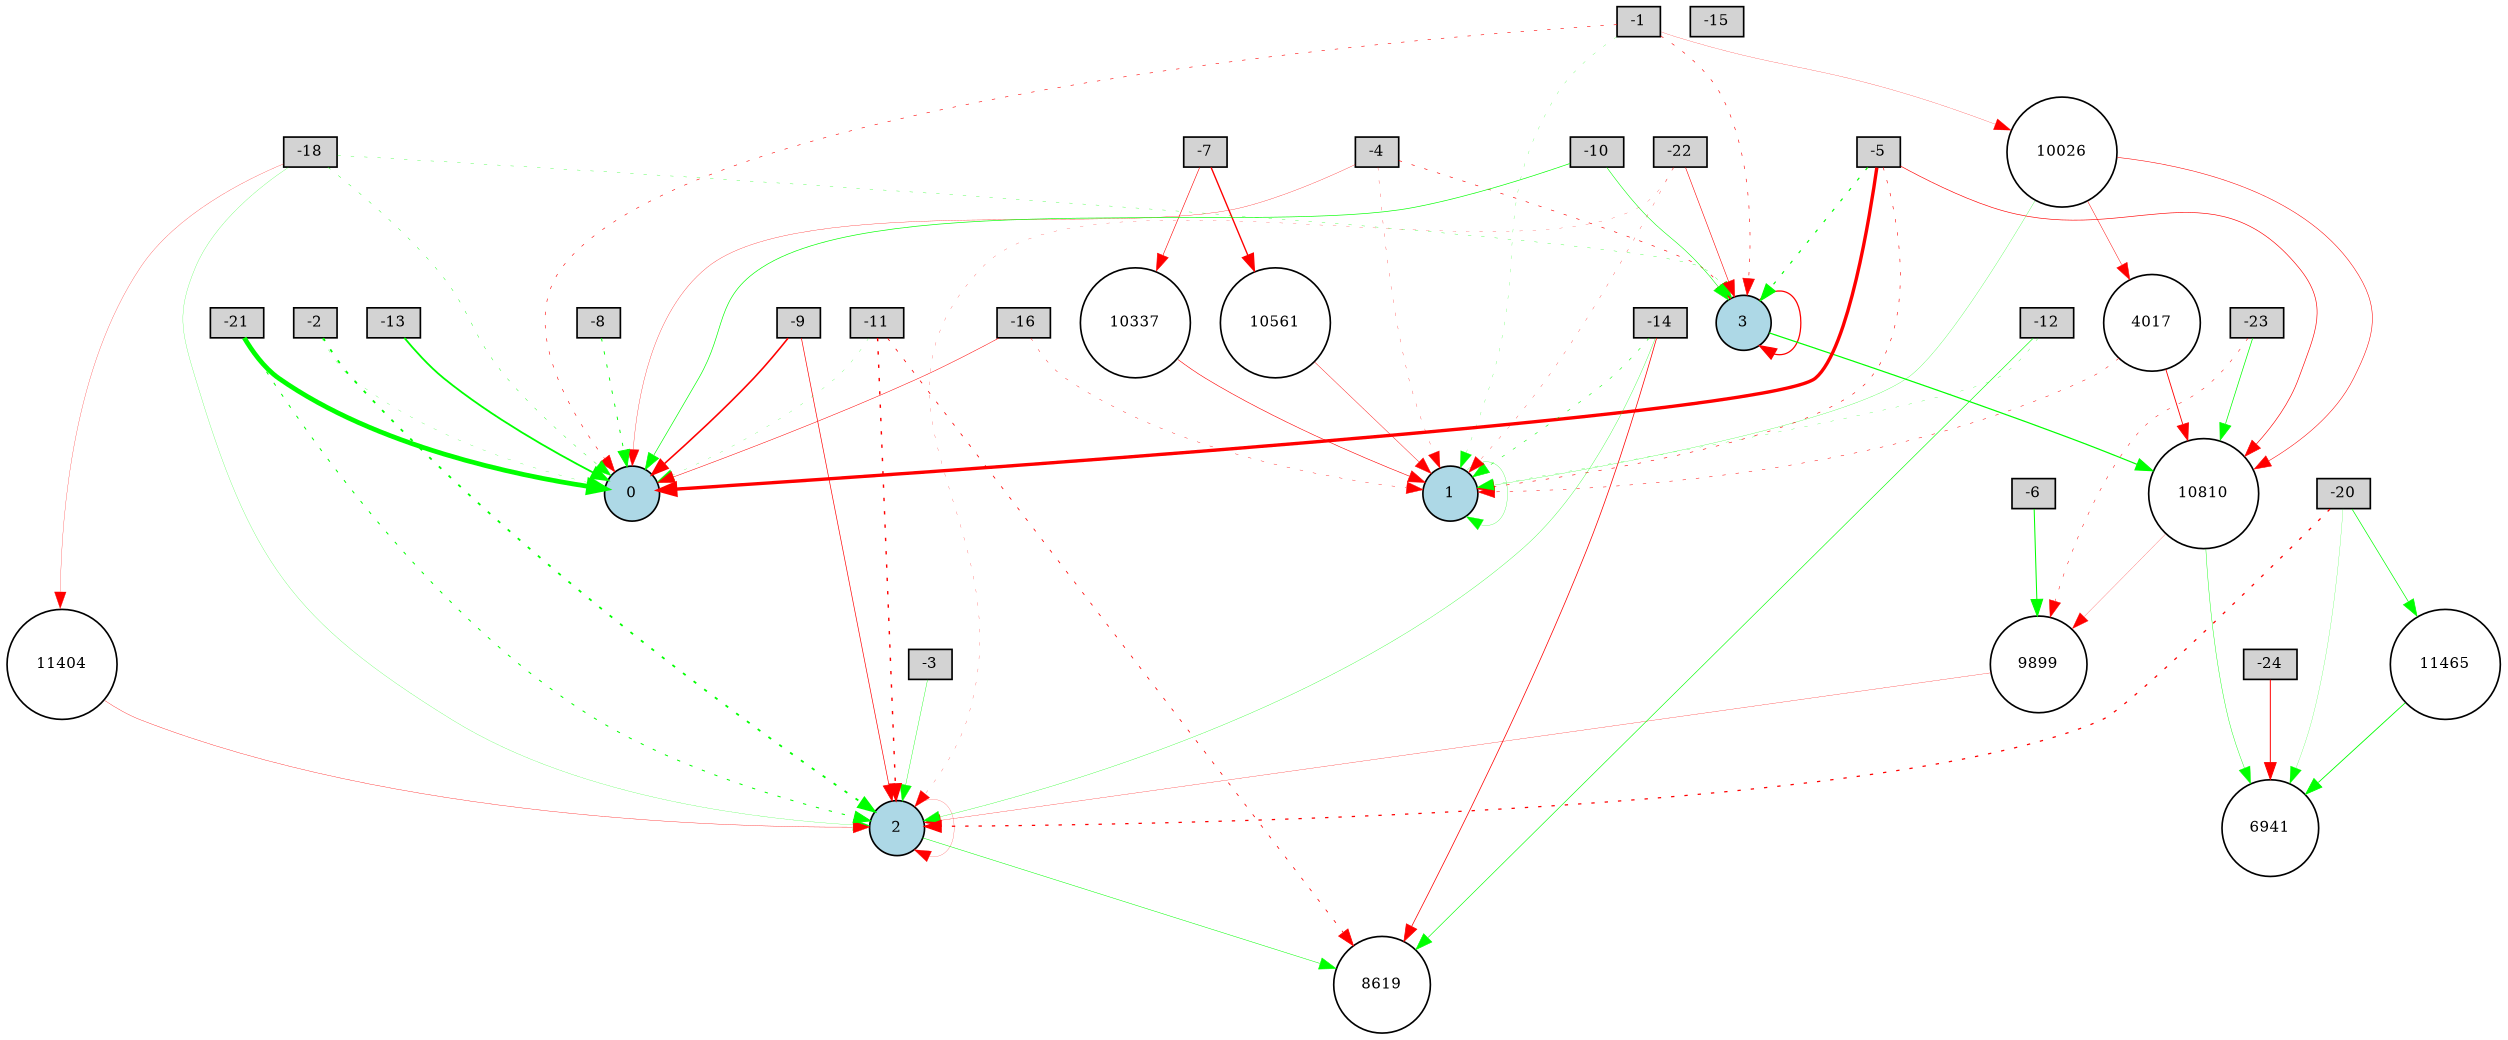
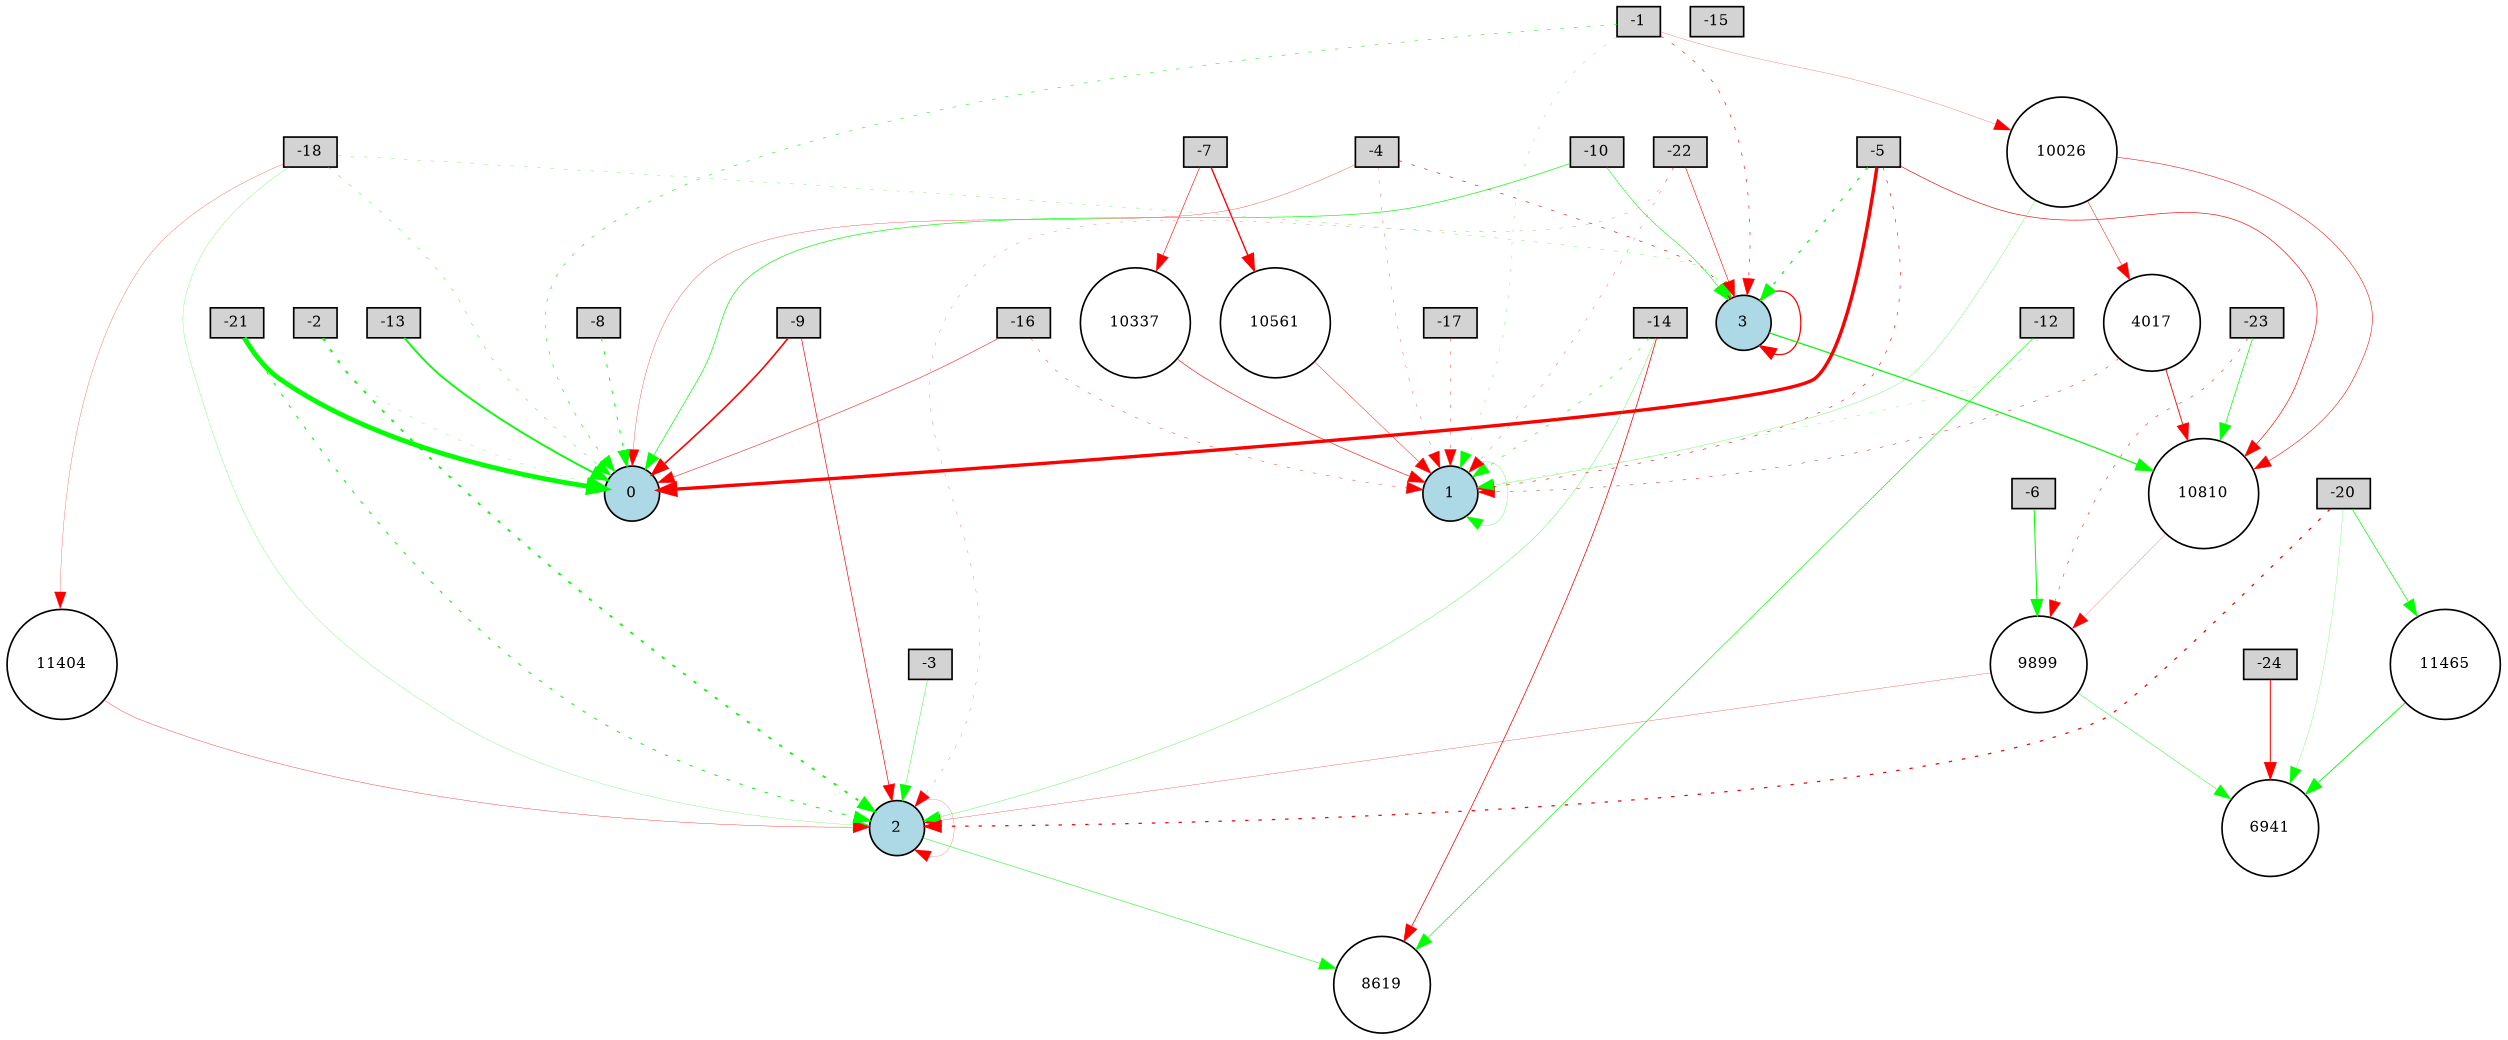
(969, 105) -> (969, 105)
(877, 323) -> none
none -> (1450, 323)
(2217, 660) -> (2148, 741)
